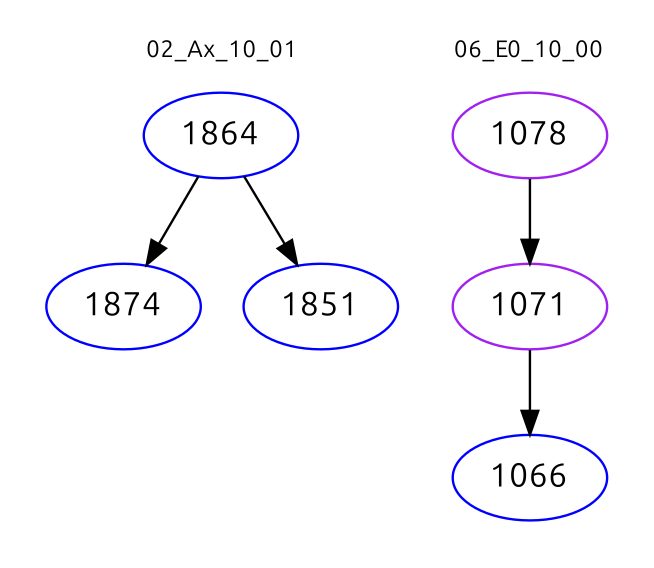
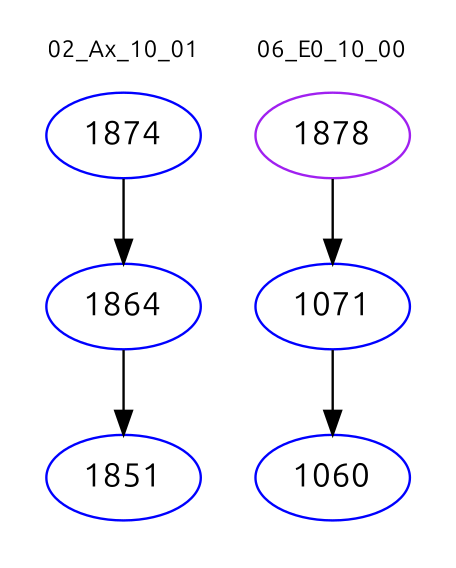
(530, 135) -> (333, 135)
(179, 210) -> (124, 209)
(530, 307) -> (333, 307)
(530, 478) -> (333, 478)
